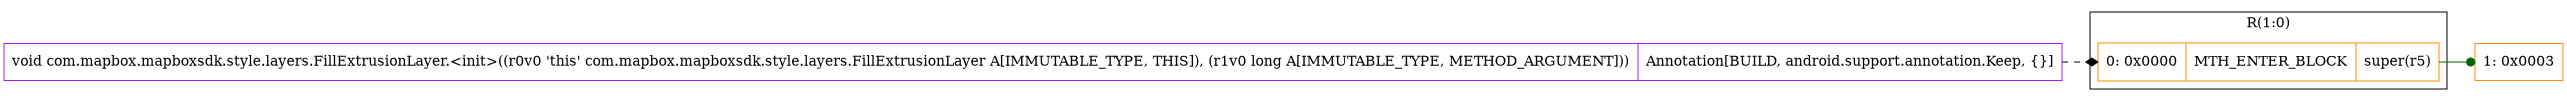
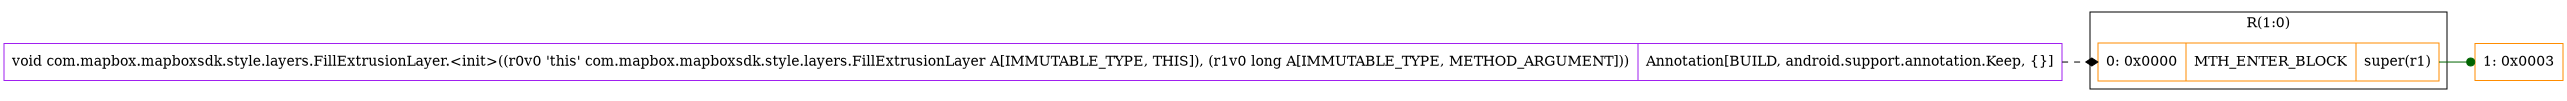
(2398, 62) -> (2398, 62)
